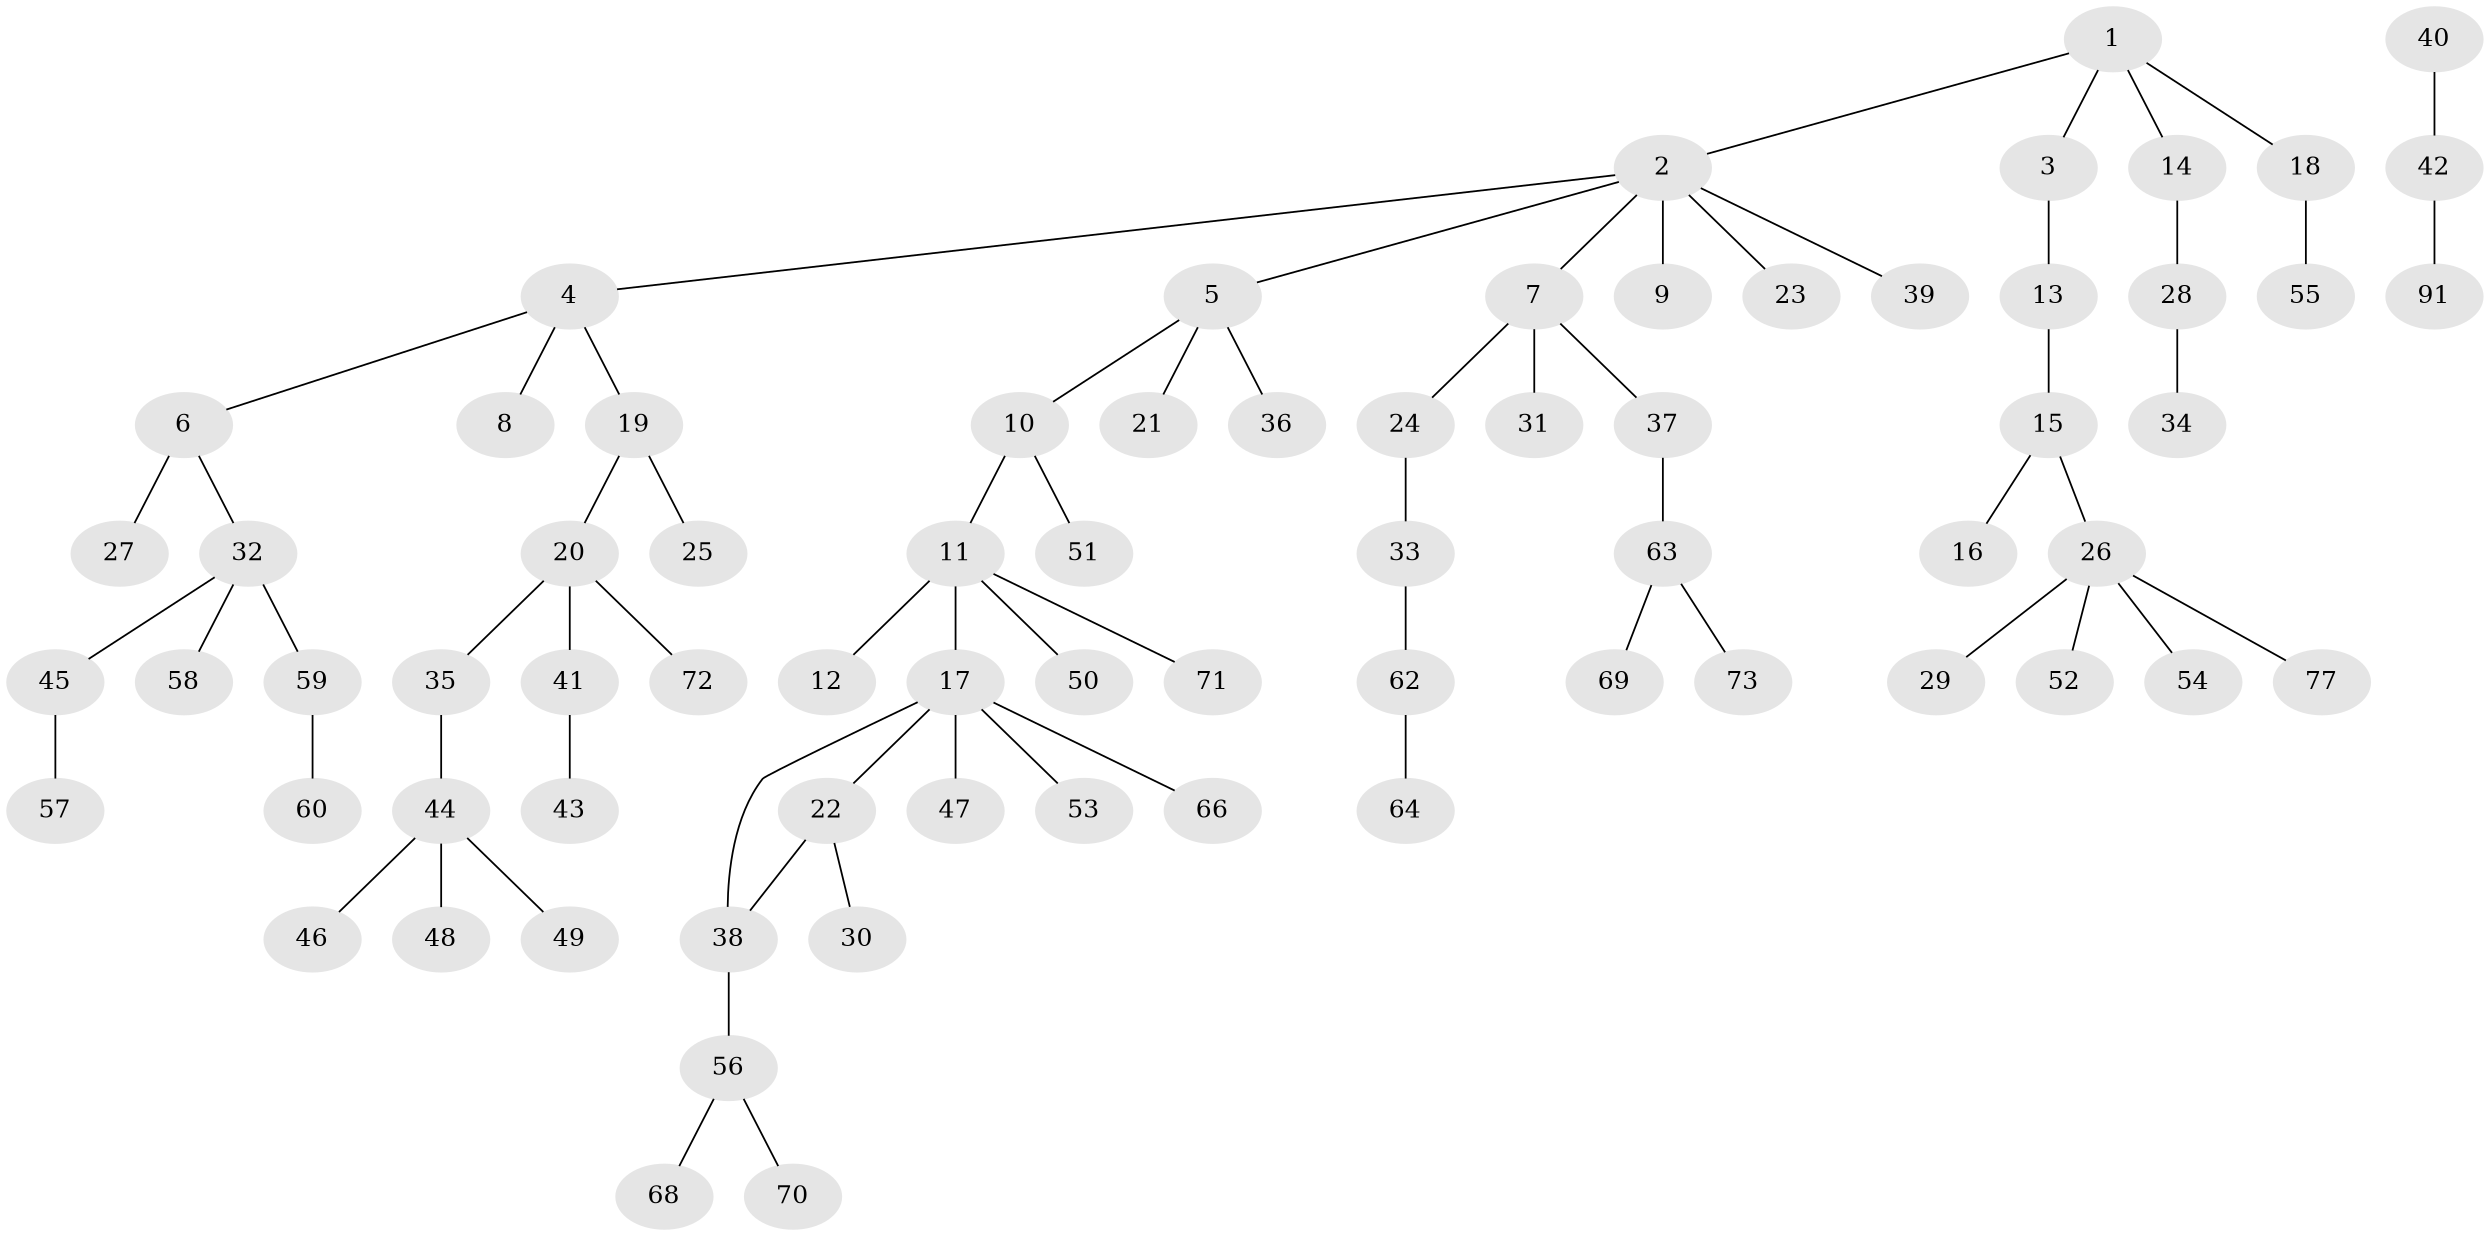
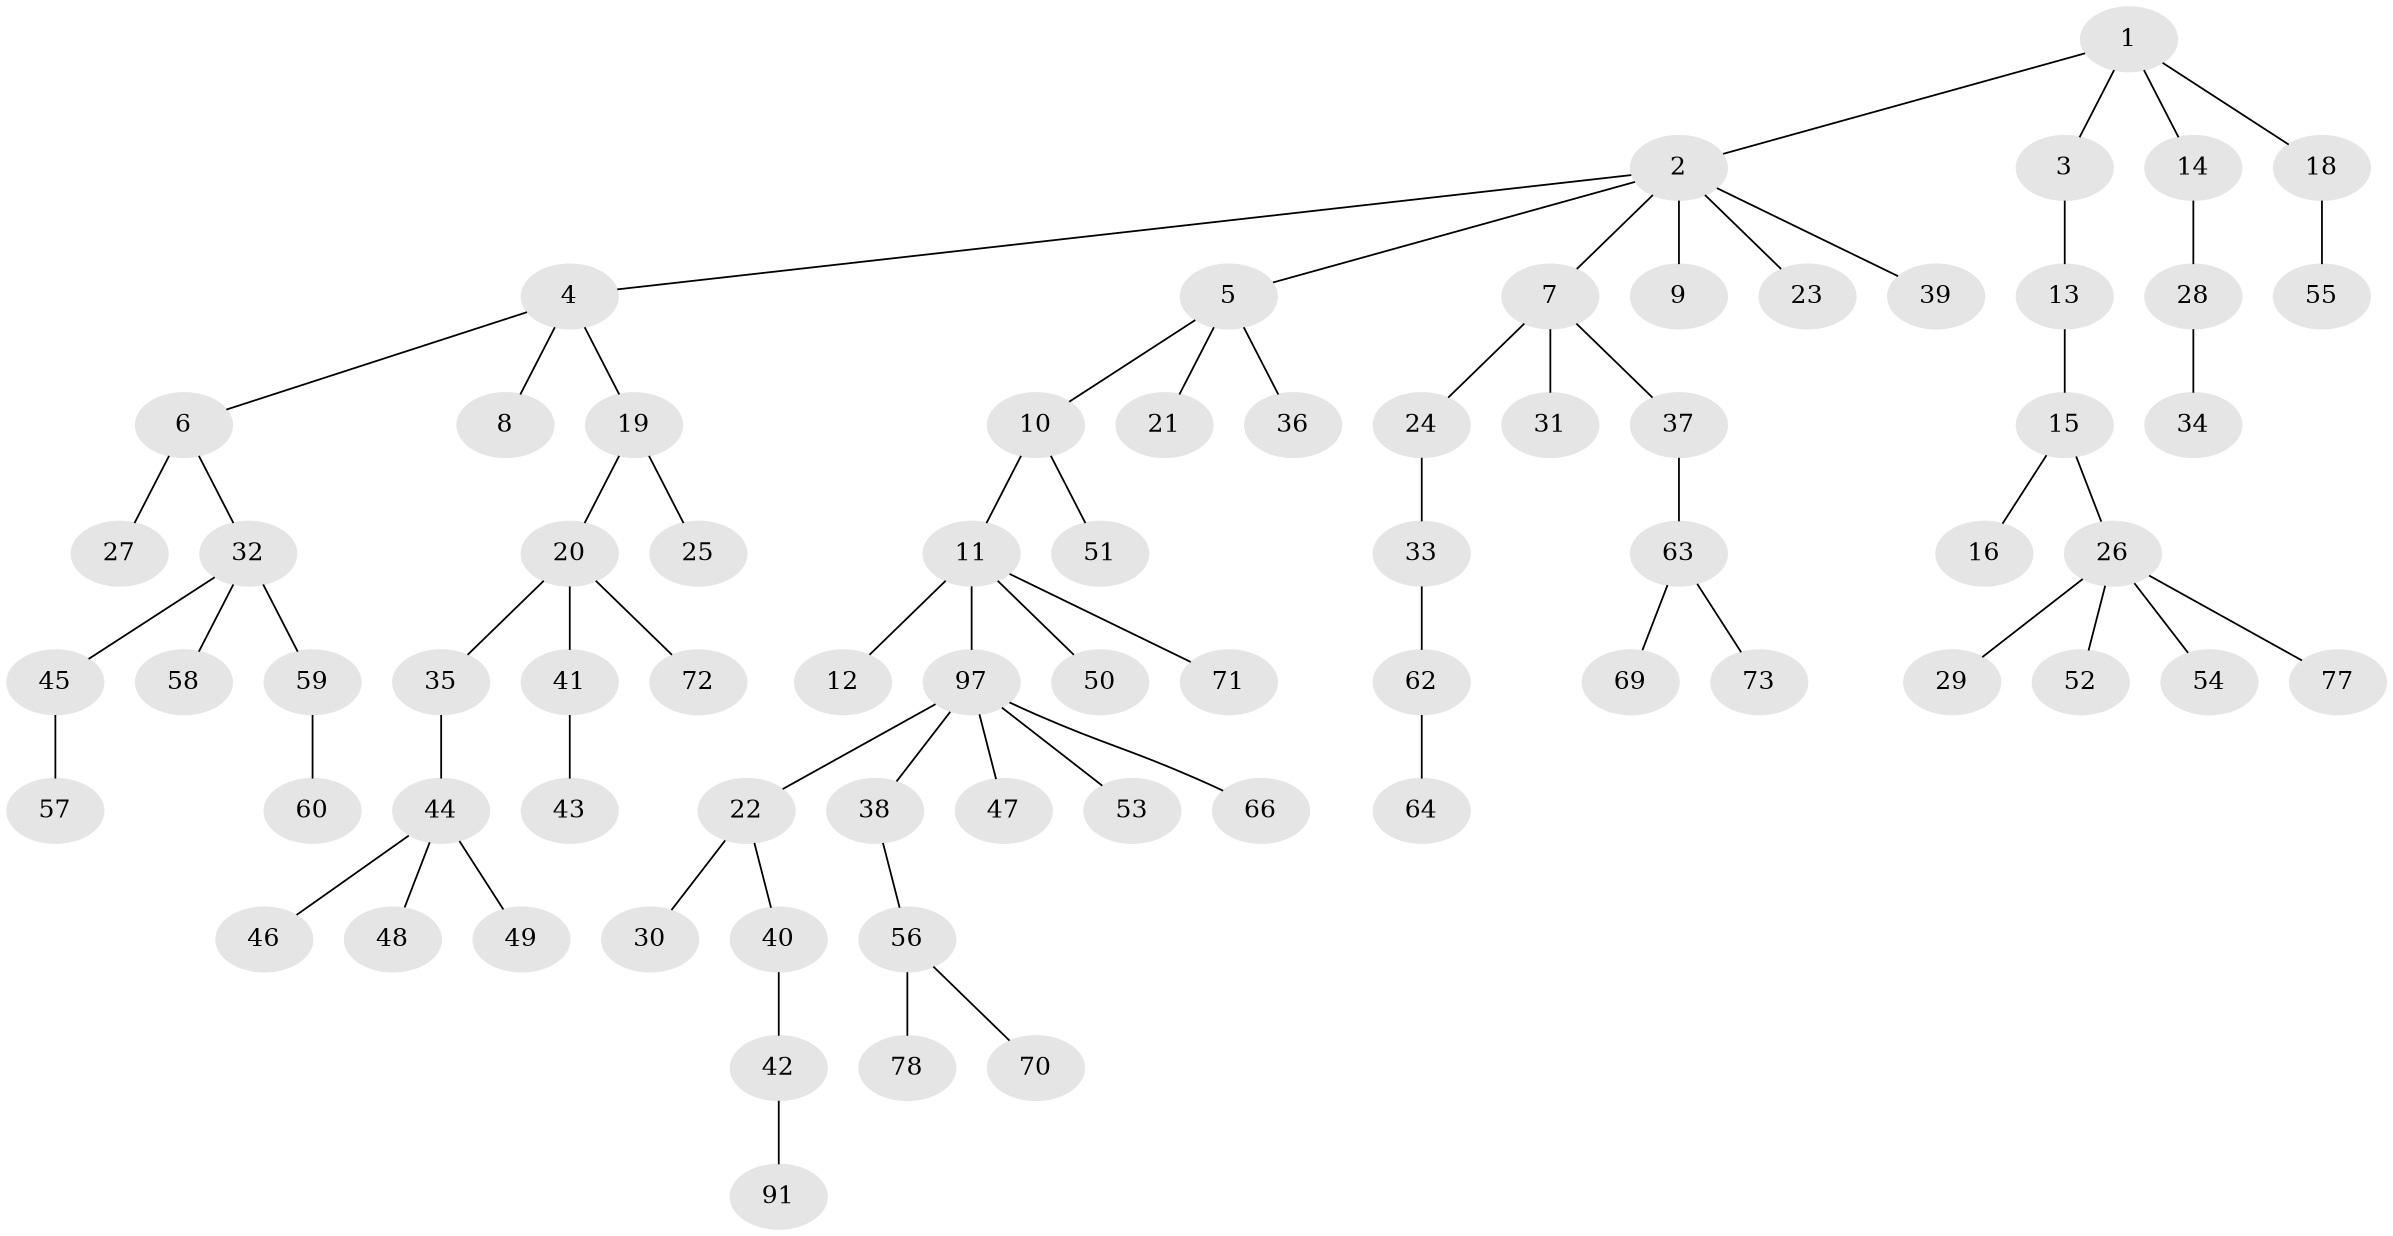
(956, 682) -> (972, 682)
(778, 875) -> (763, 875)
(664, 1197) -> (907, 1068)
